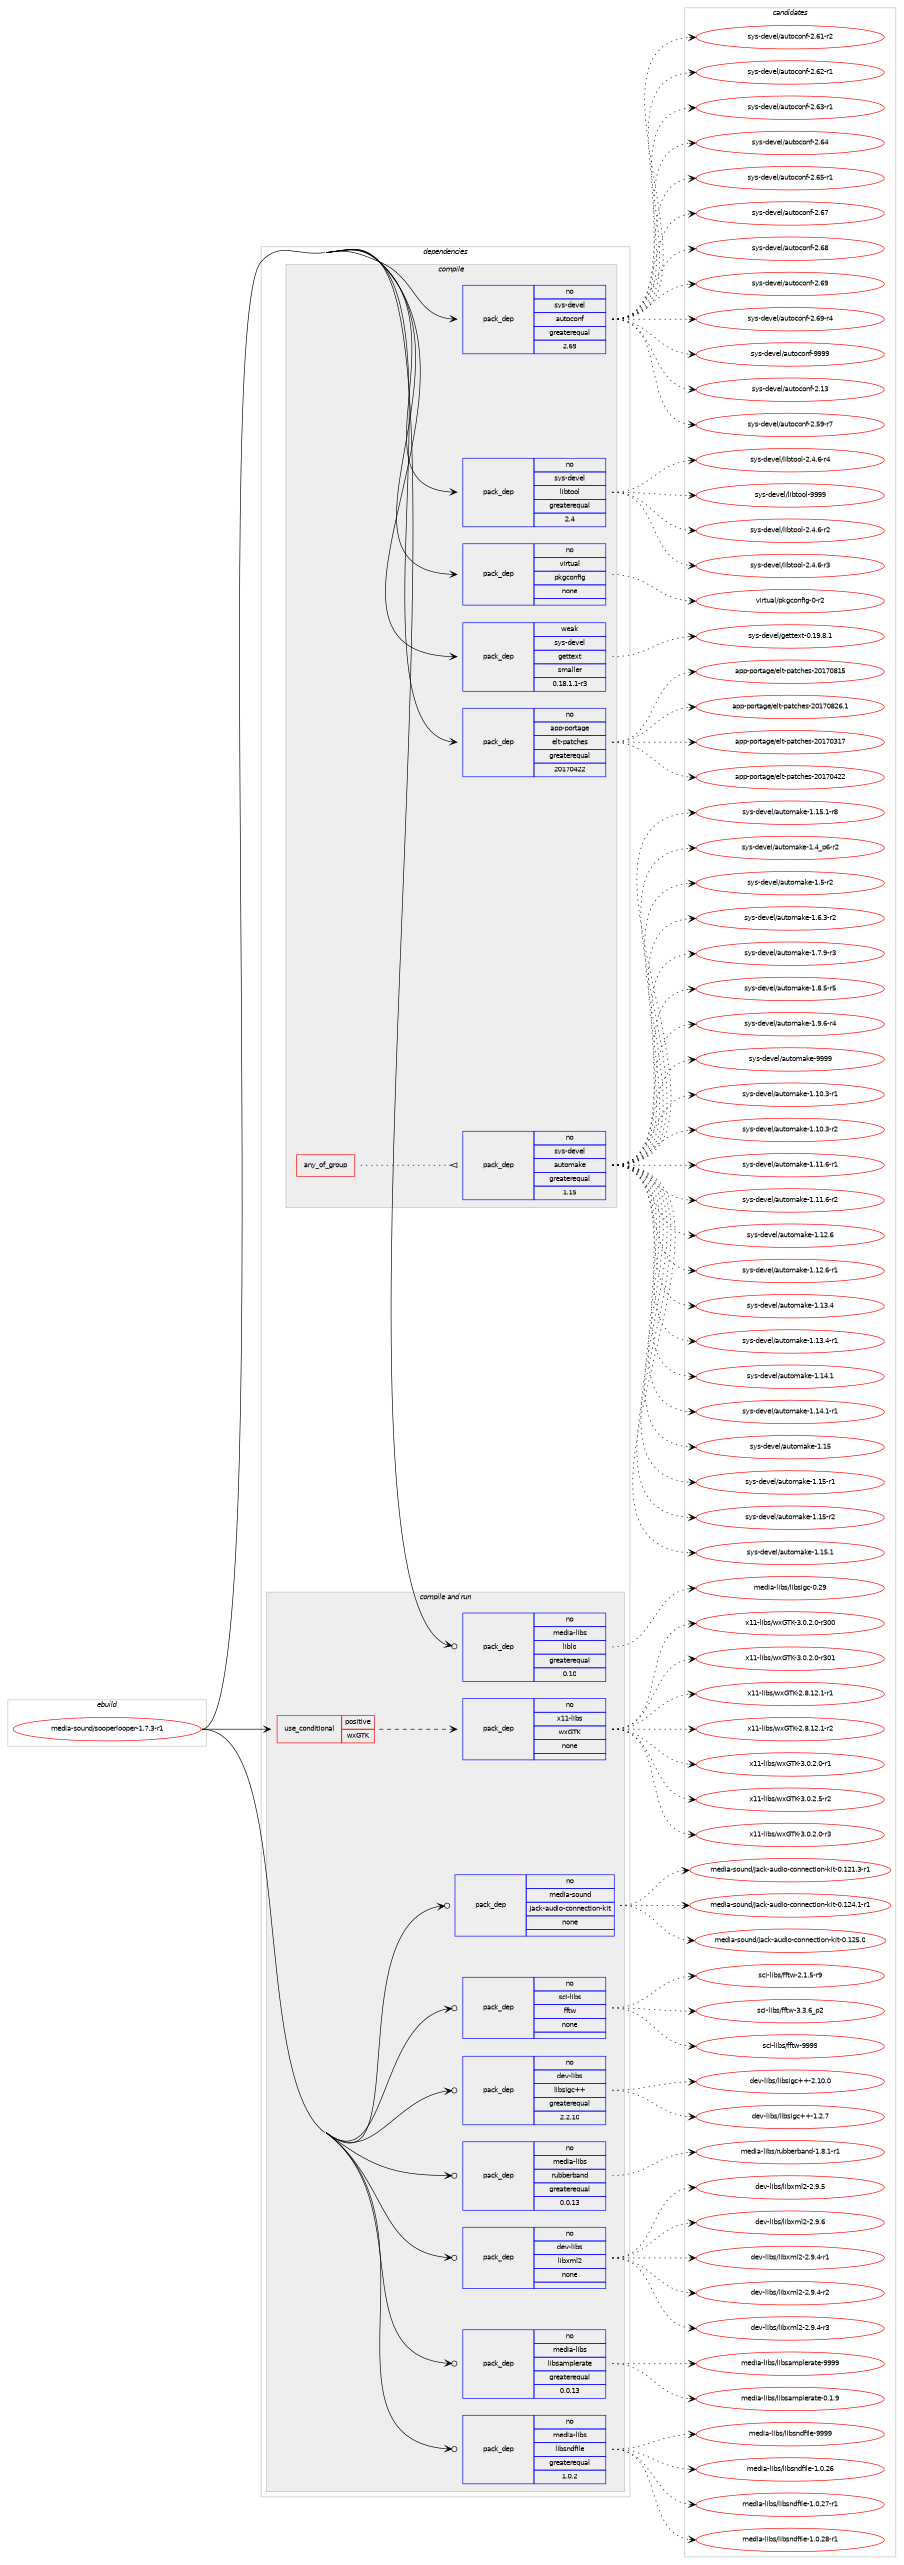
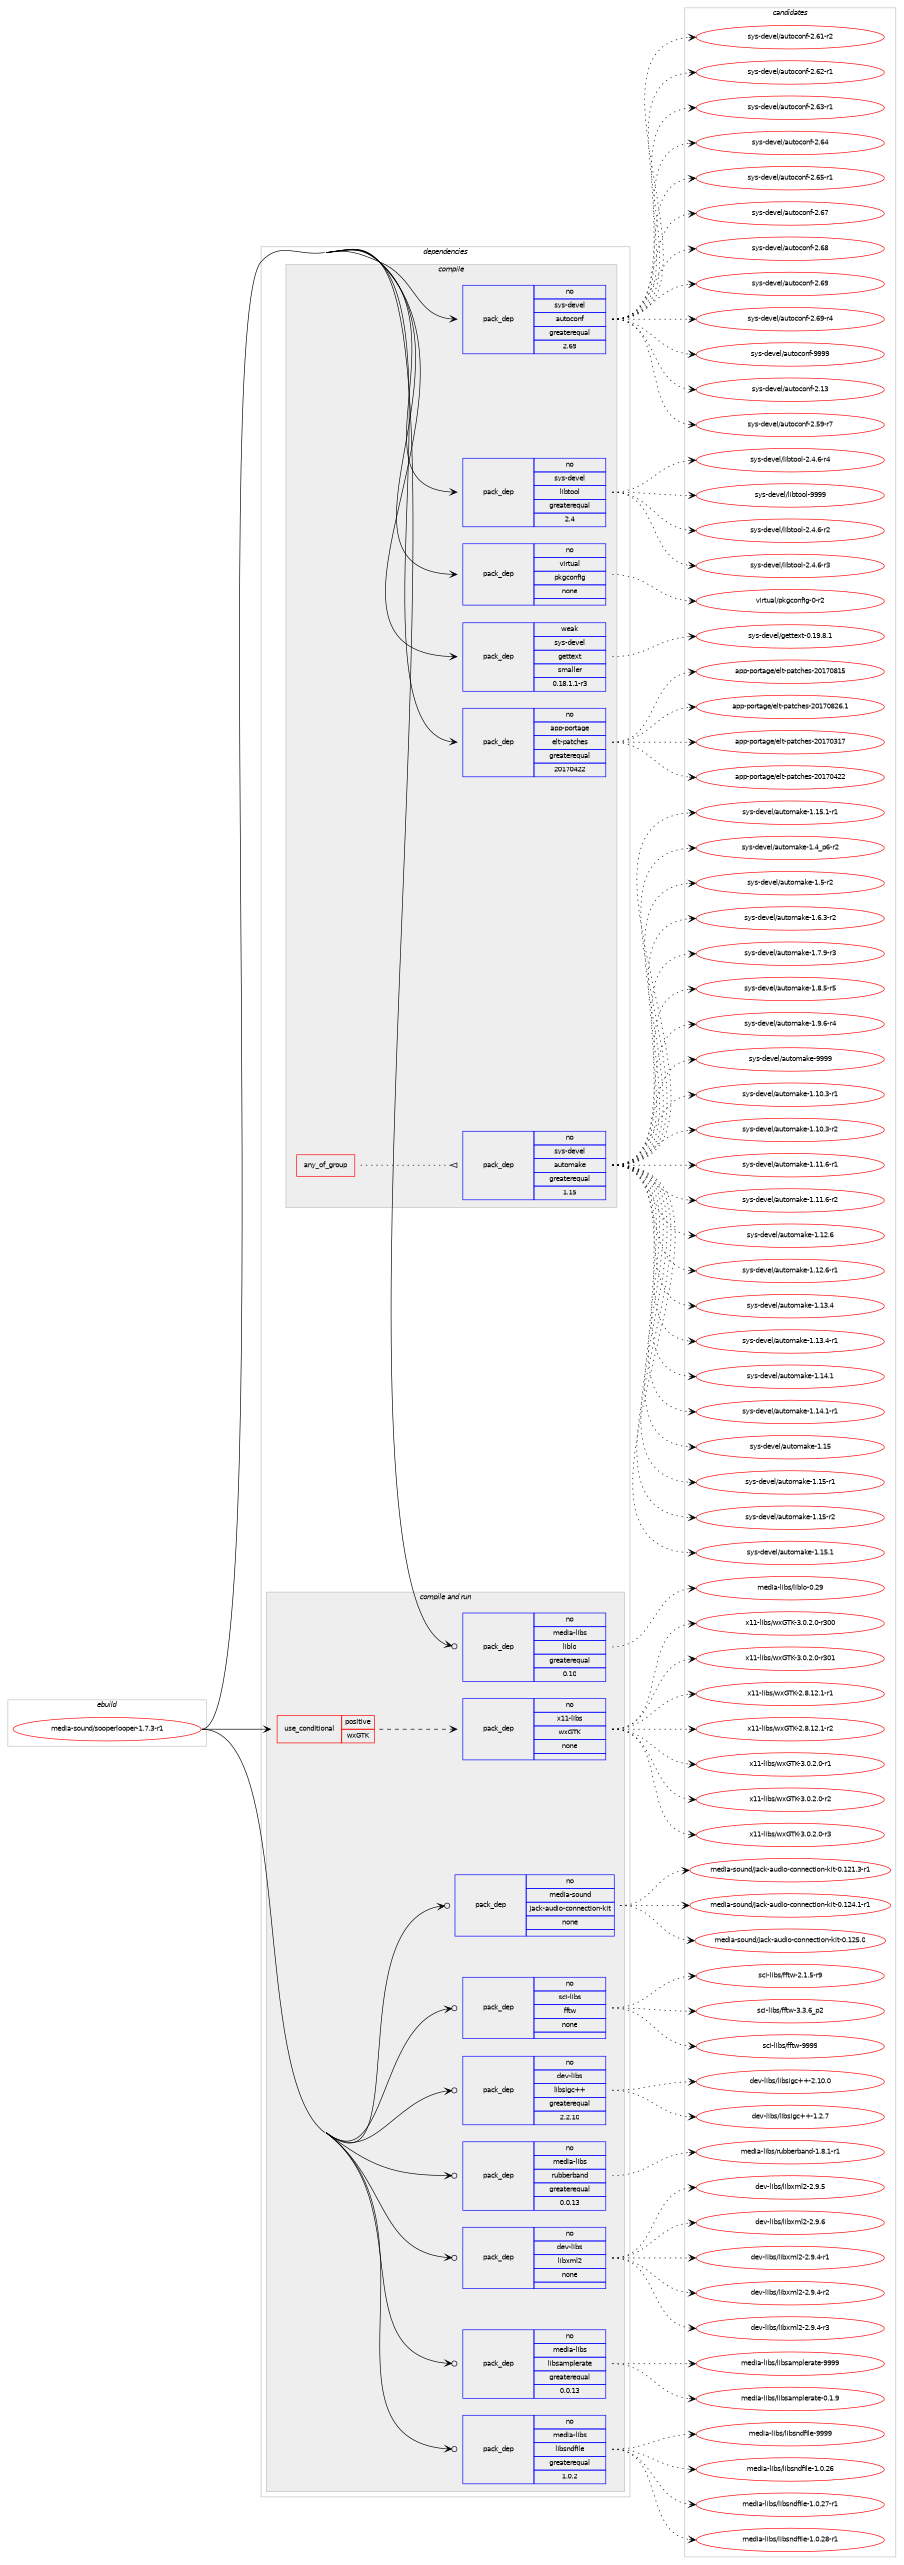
(790, 813) -> (790, 813)
(790, 1588) -> (790, 1588)
(790, 1800) -> (790, 1800)
